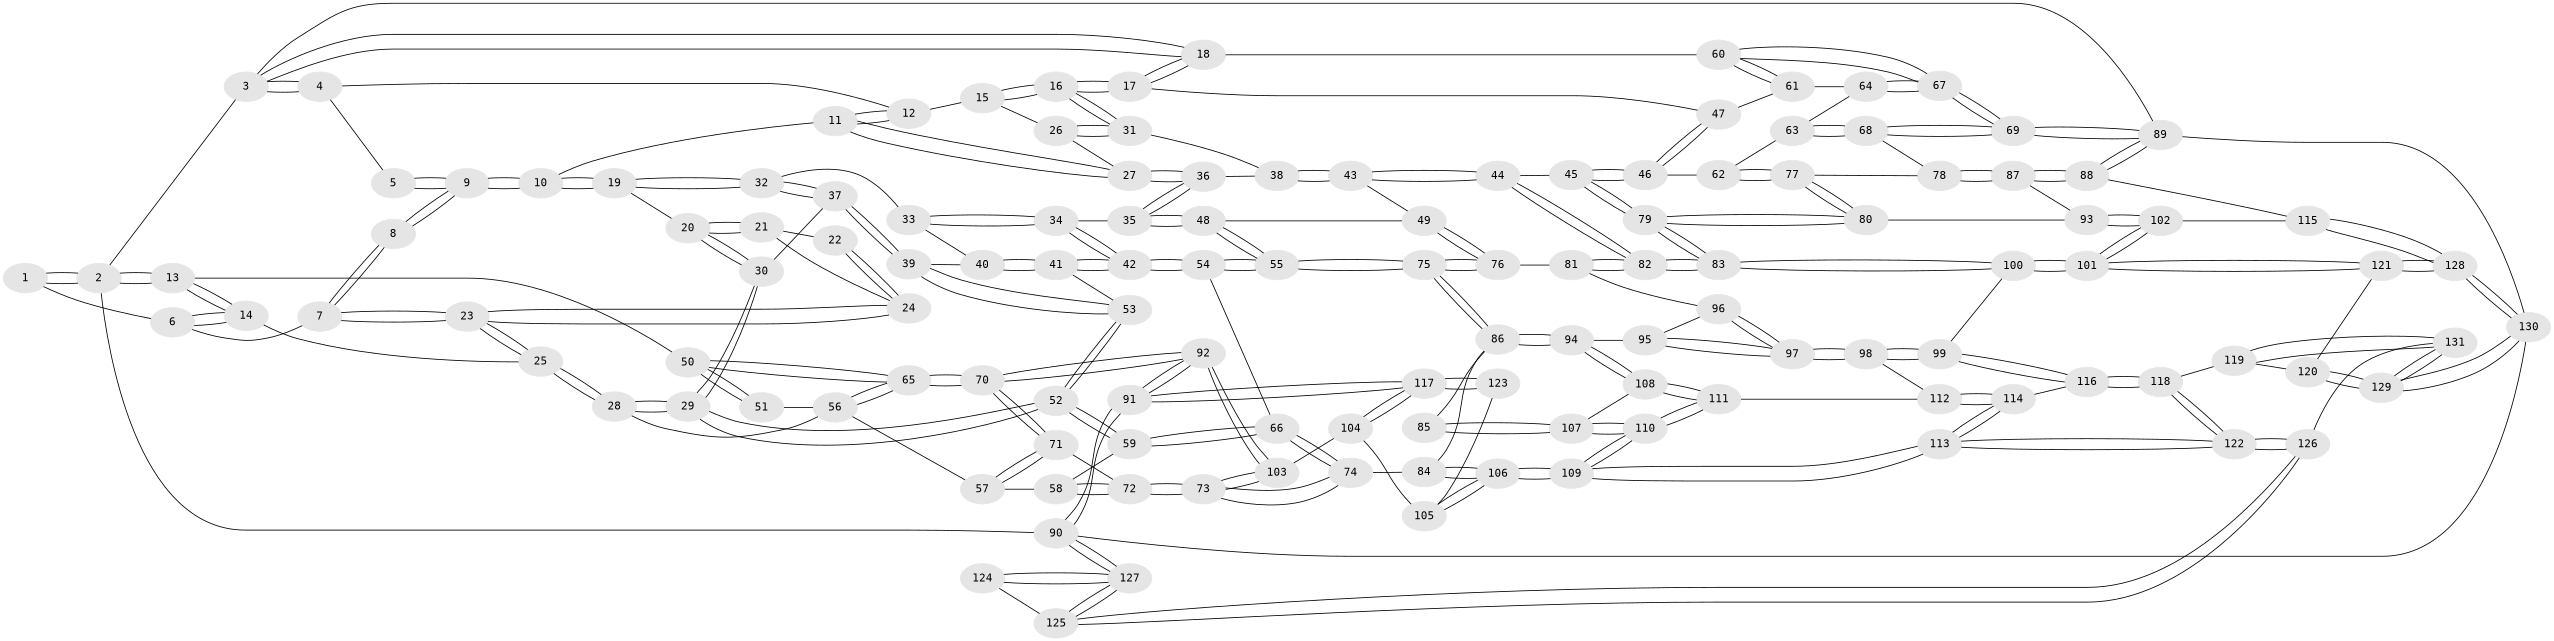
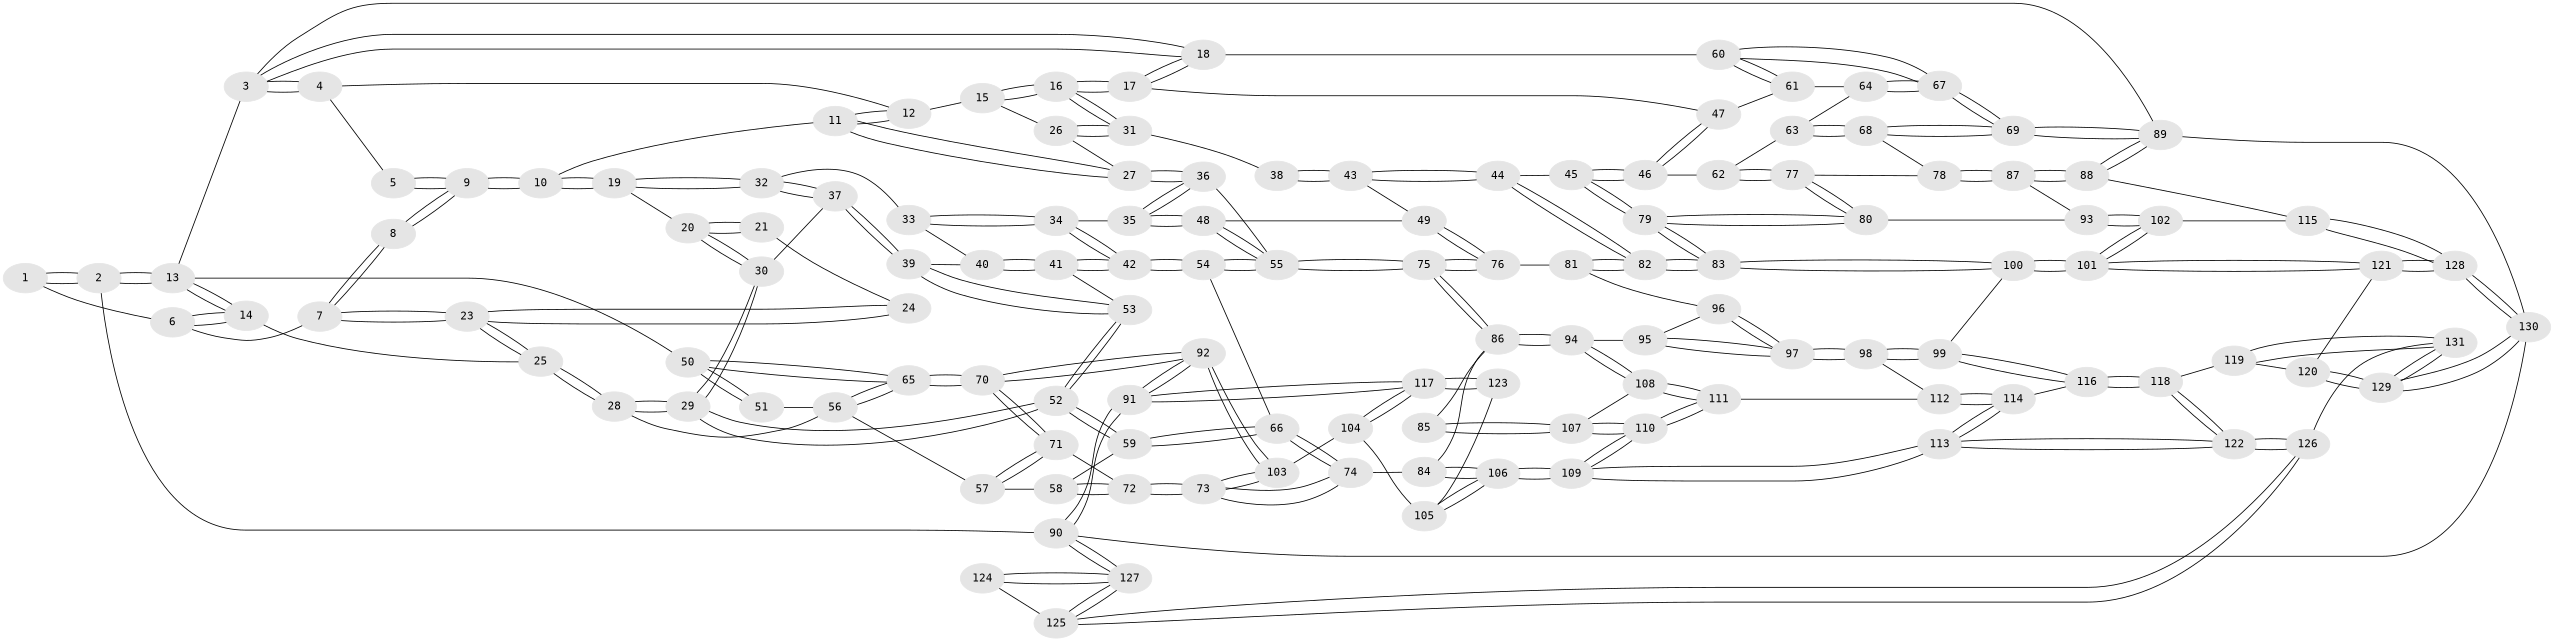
(1240, 176) -> (1239, 215)
(173, 182) -> (209, 182)
(835, 241) -> none
